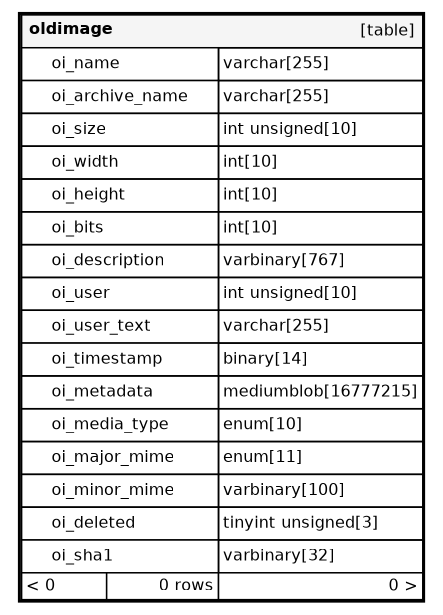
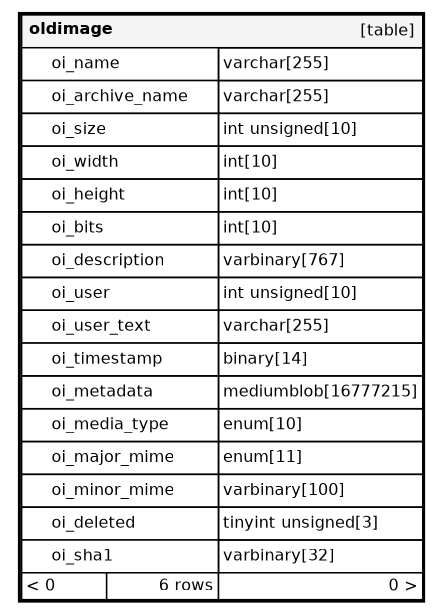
(186, 585) -> (186, 585)
